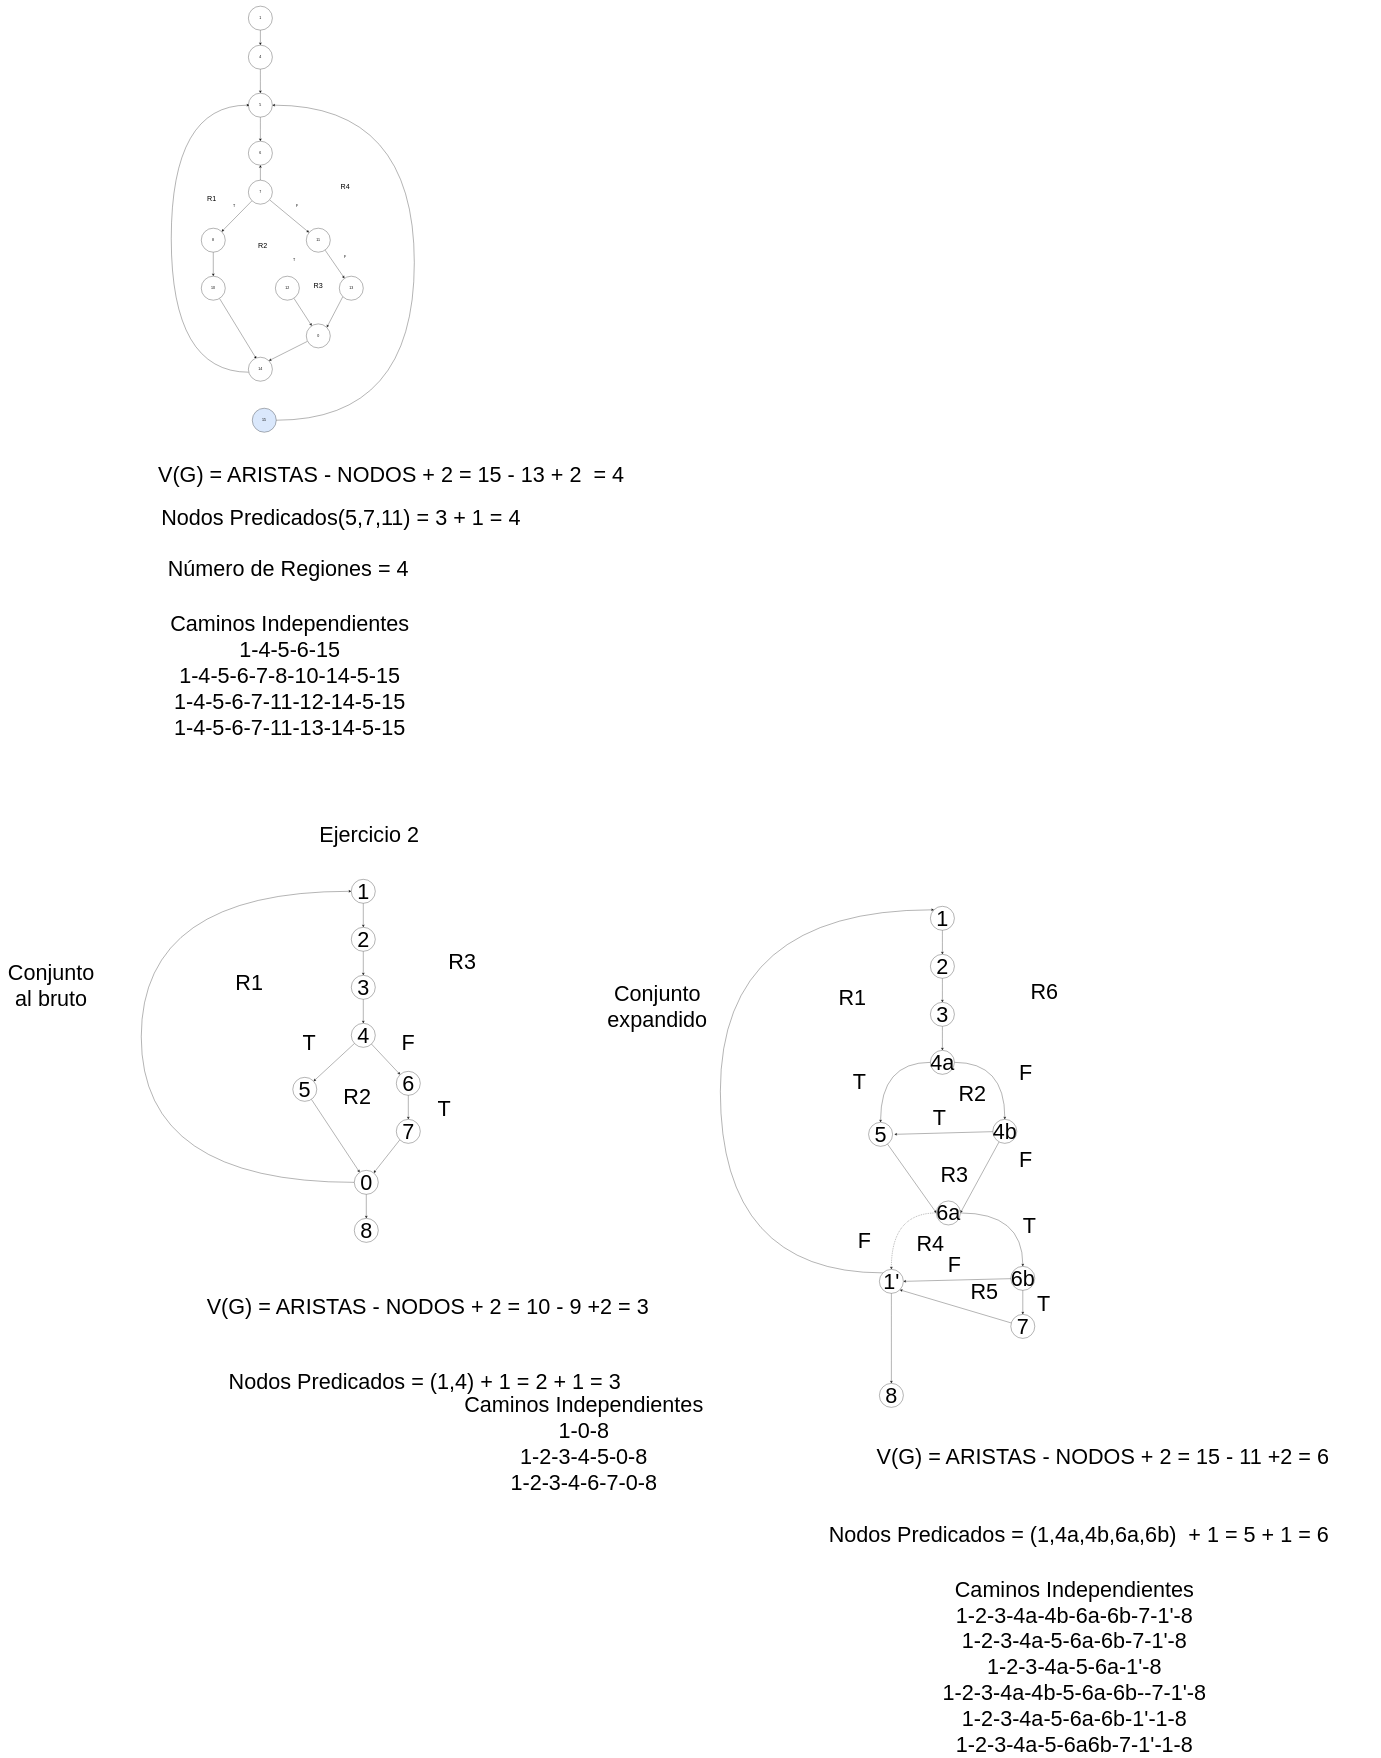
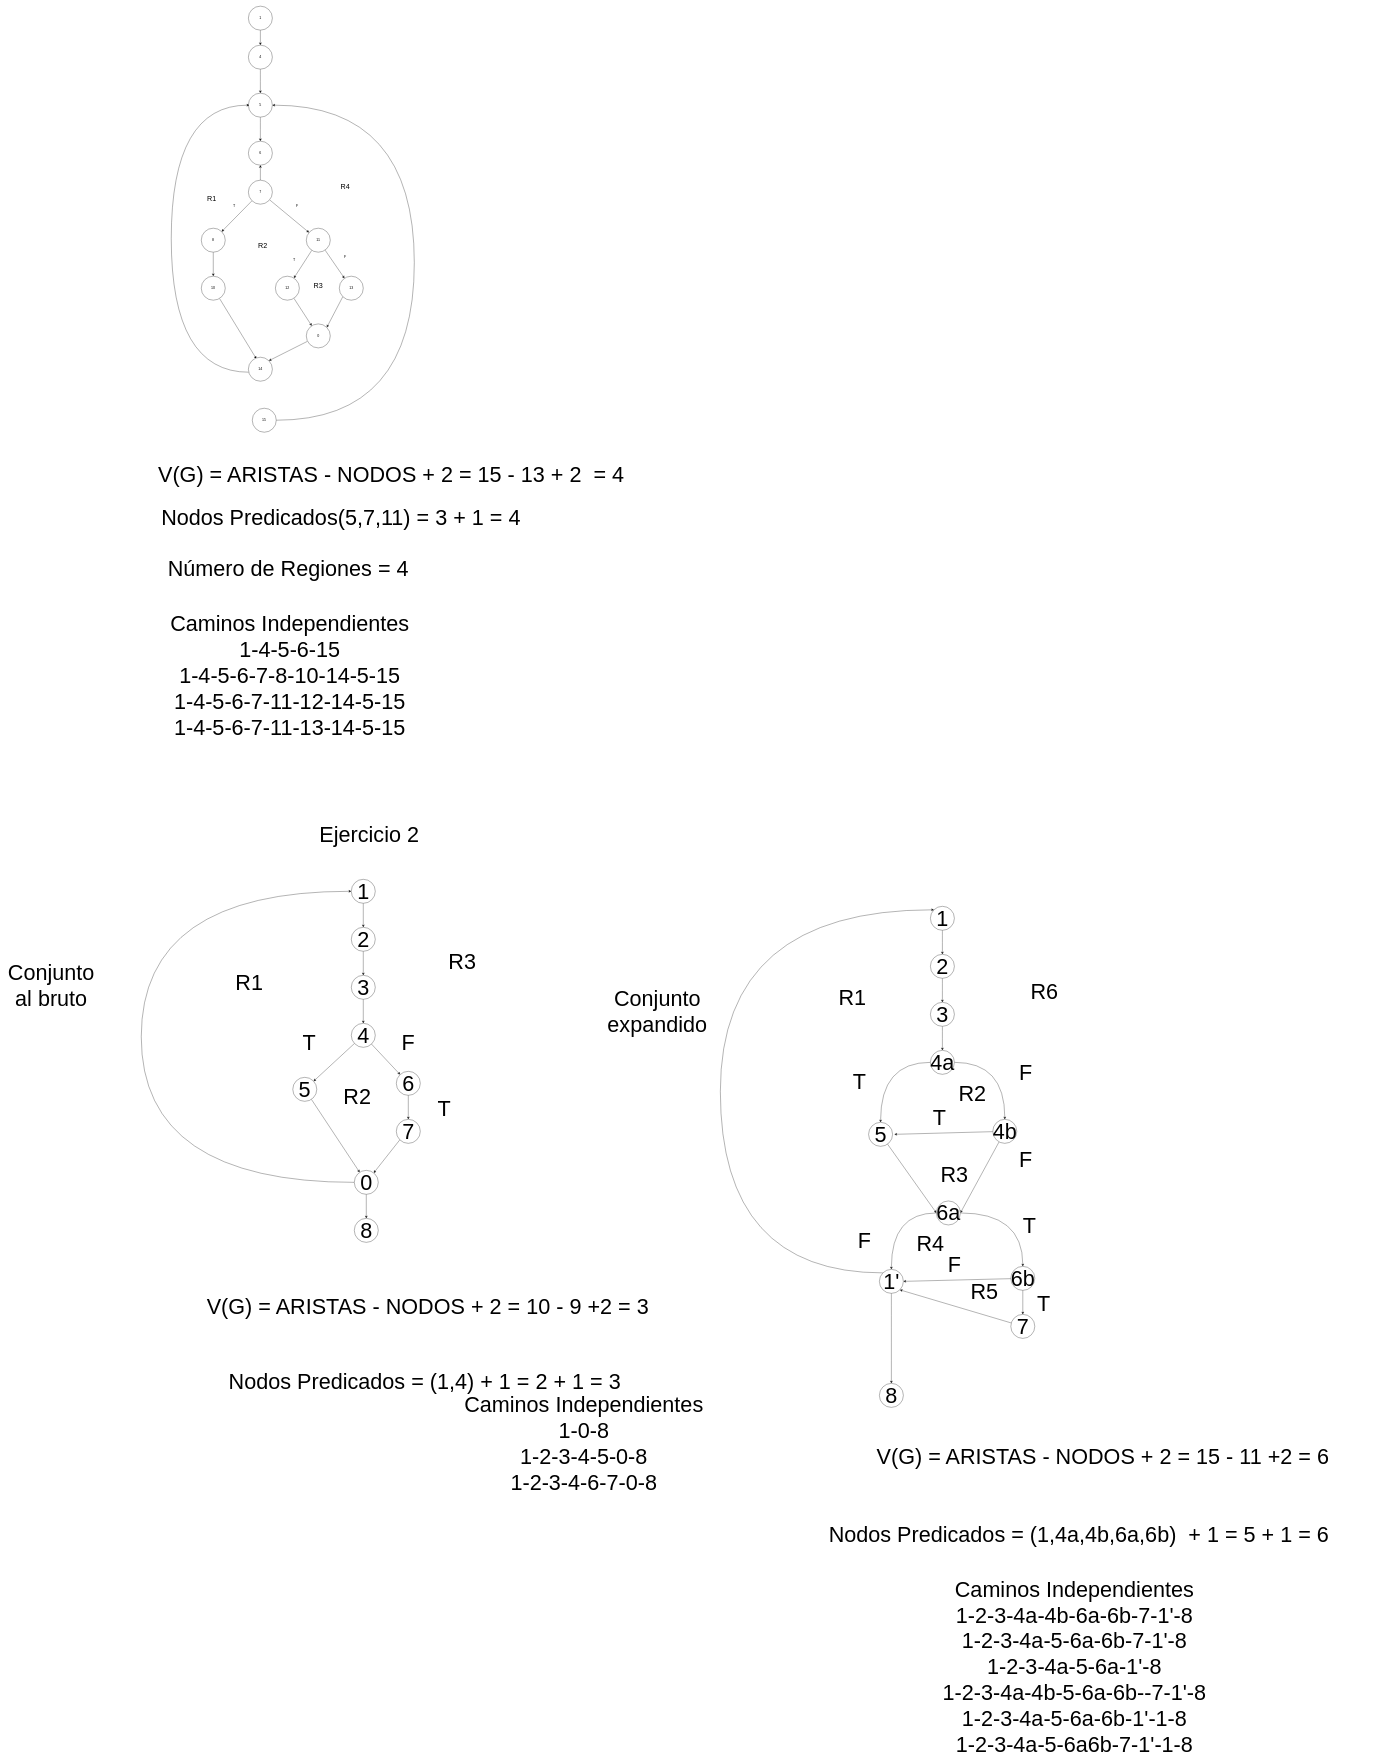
none -> (296, 275)
(264, 420) -> (264, 420)
(657, 1007) -> (657, 1011)
(900, 1231) -> (900, 1231)
